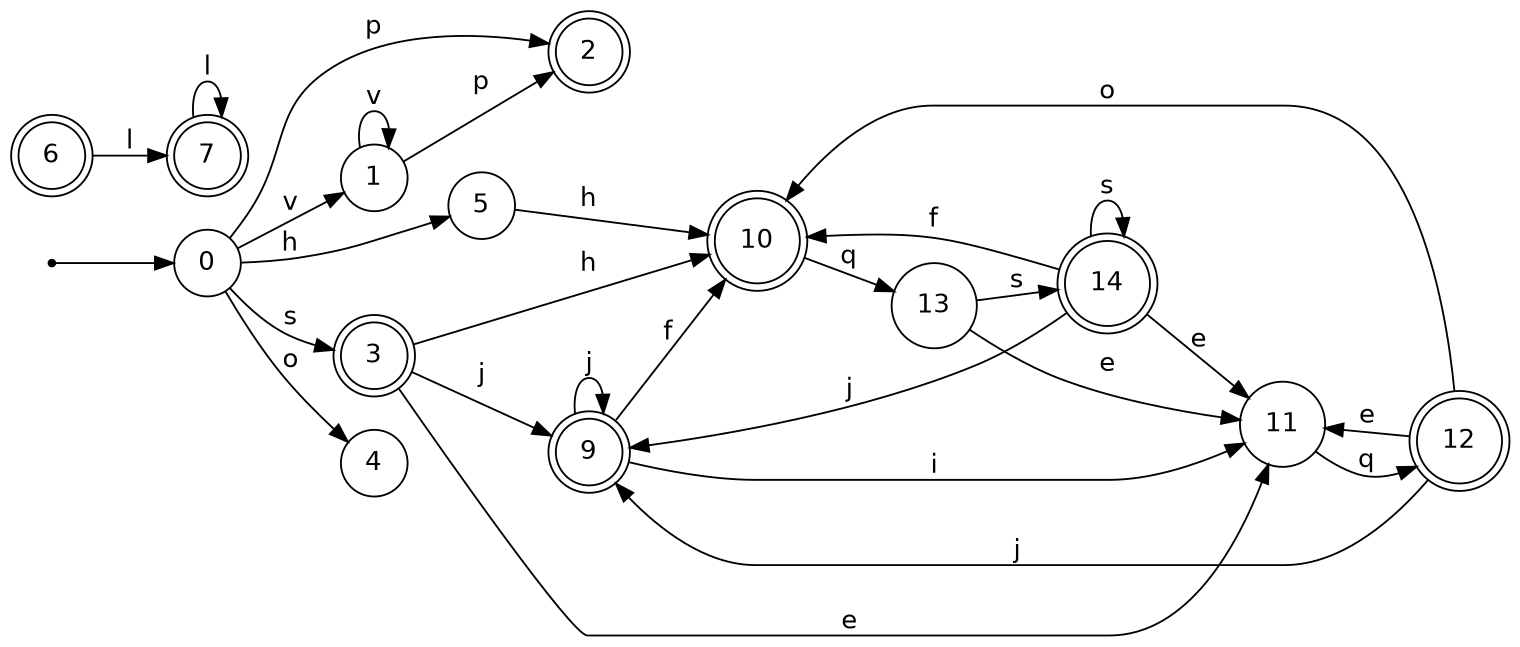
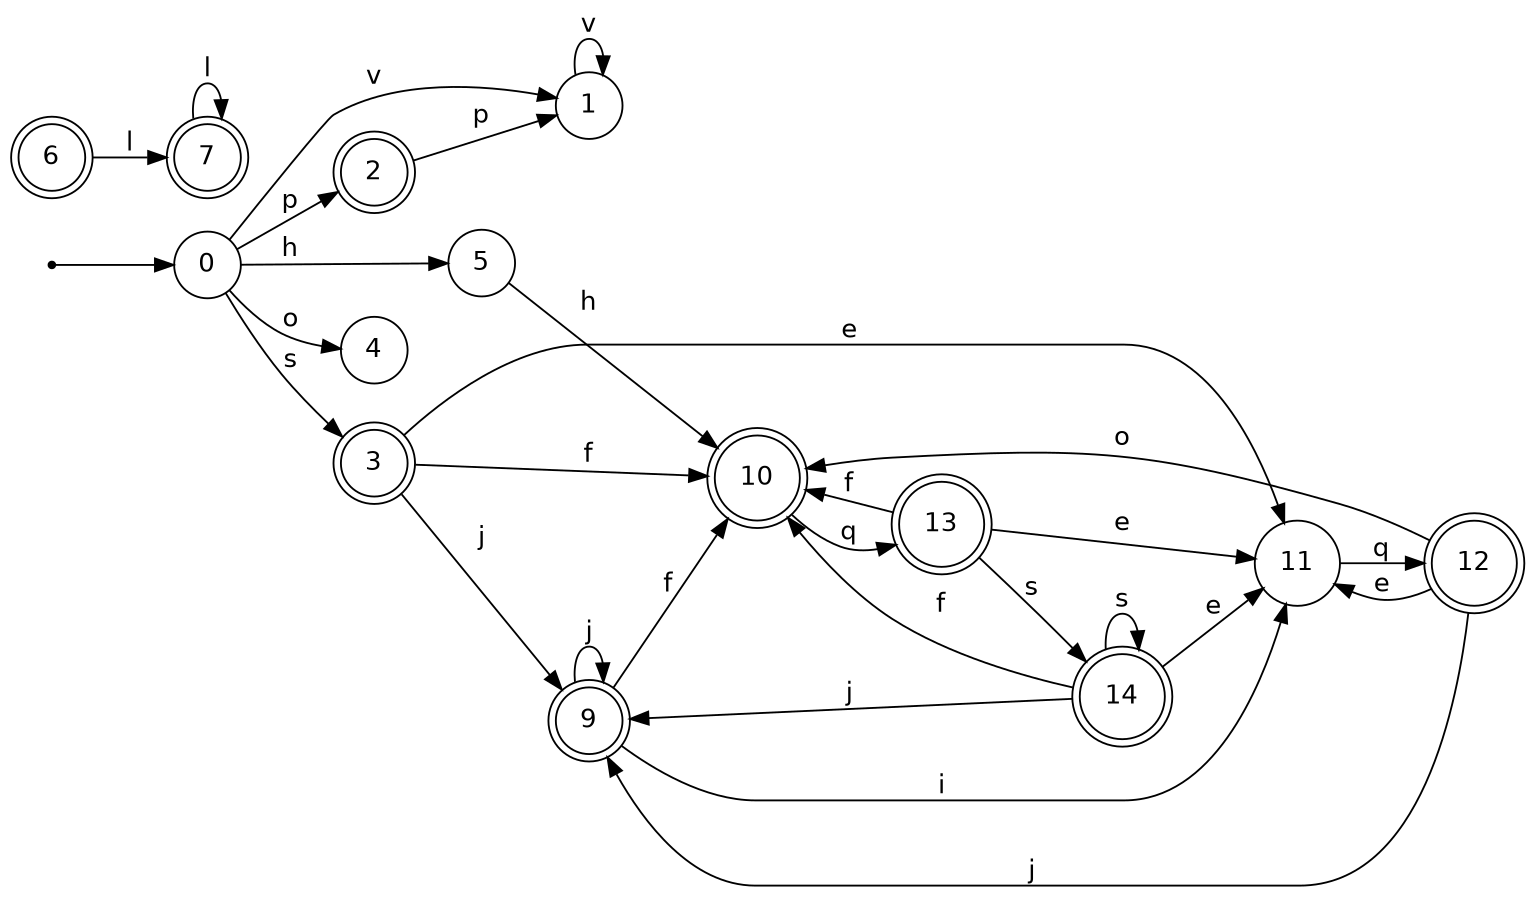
(470, 122) -> (476, 141)
(589, 264) -> (589, 455)
(934, 306) -> (942, 524)
none -> (859, 504)
